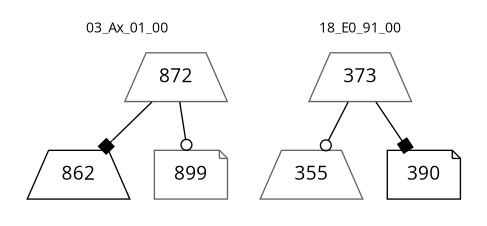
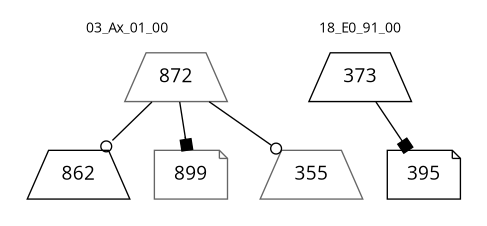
(360, 77) -> (360, 77)
(132, 121) -> (132, 121)
(183, 121) -> (183, 121)
(338, 121) -> (229, 116)
(424, 175) -> (424, 175)
